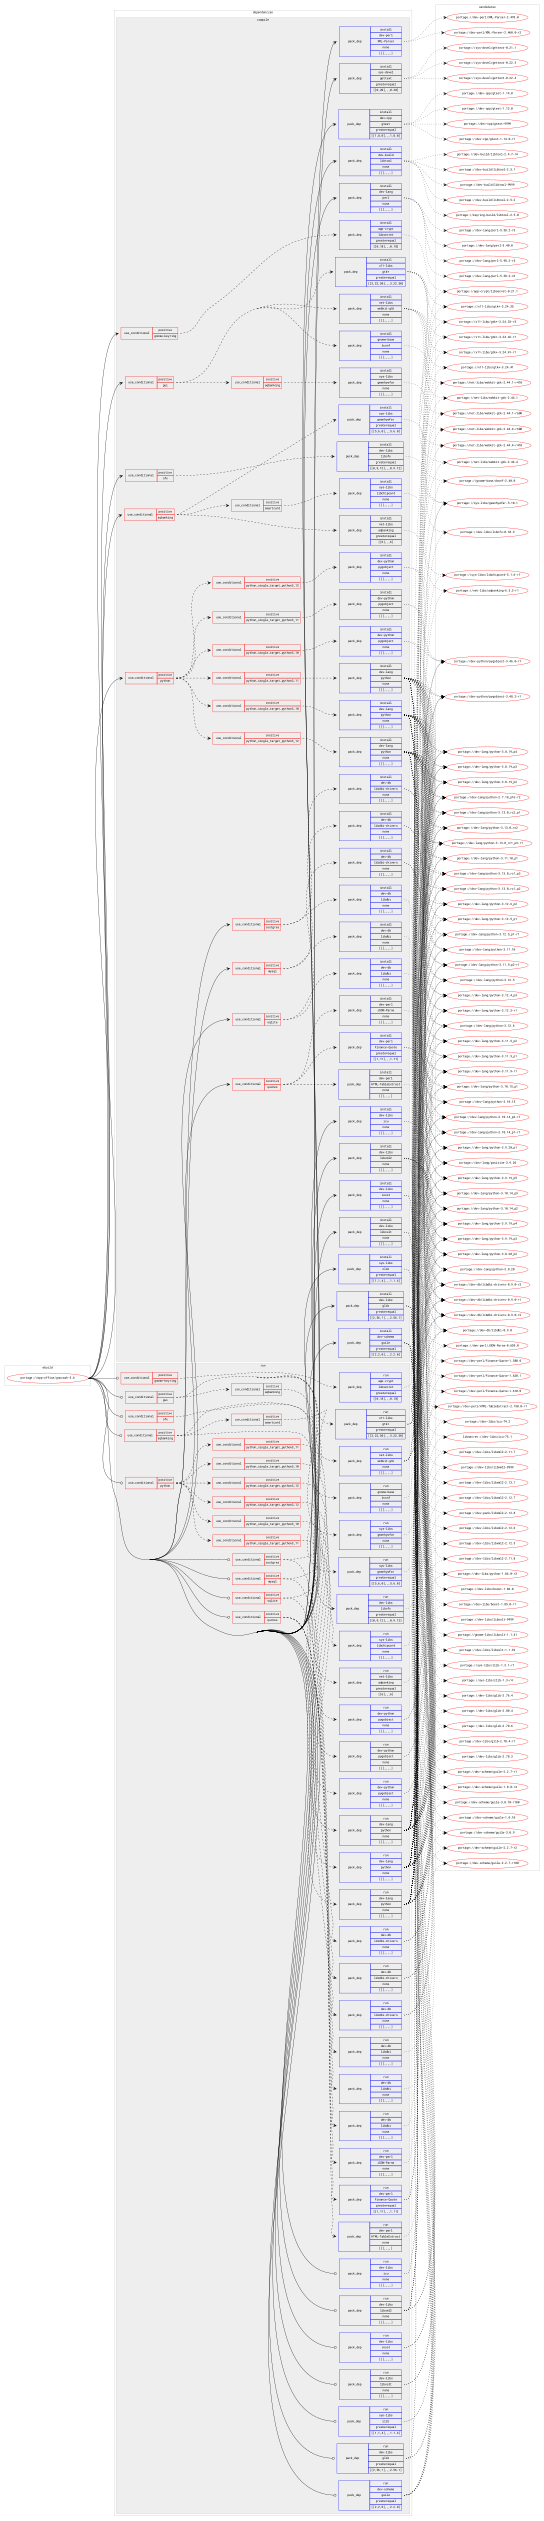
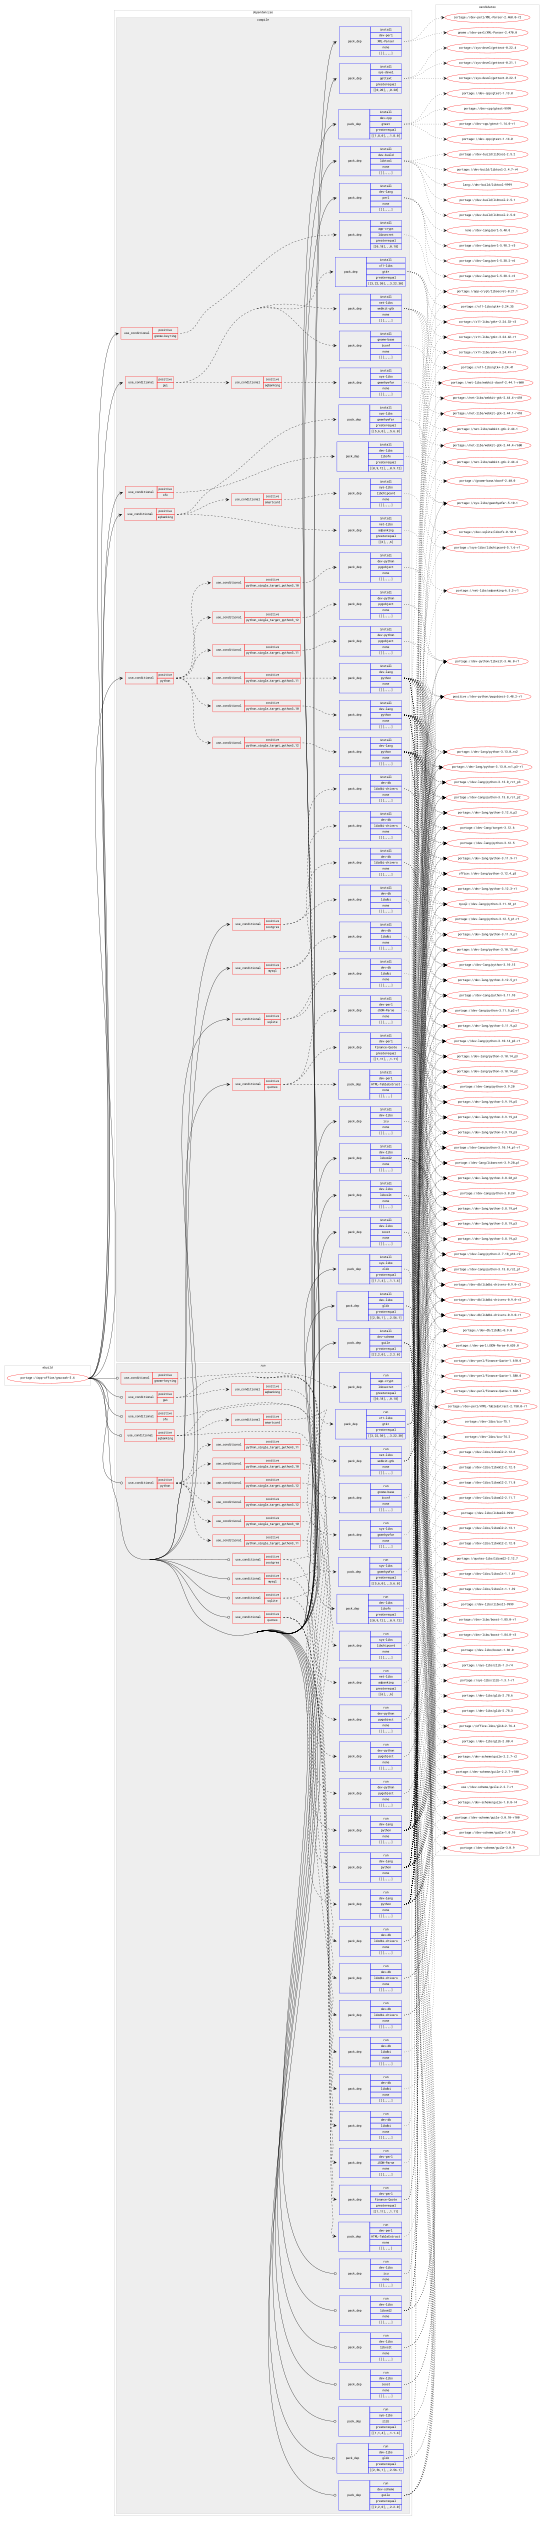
(487, 17) -> (487, 33)
(487, 185) -> (487, 185)
(487, 215) -> (487, 215)
(487, 246) -> (487, 231)
(487, 414) -> (487, 383)
(487, 532) -> (487, 532)
(487, 661) -> (487, 661)
(487, 697) -> (487, 697)
(487, 859) -> (487, 904)
(487, 996) -> (487, 874)
(487, 1026) -> (487, 828)
(487, 1148) -> (487, 1163)
(487, 1163) -> (487, 1087)
(487, 1437) -> (487, 1422)
(487, 1498) -> (487, 1559)
(487, 1513) -> (487, 1544)
(487, 1574) -> (487, 1635)
(487, 1635) -> (487, 1574)
(487, 1696) -> (487, 1726)
(487, 1742) -> none
(487, 1772) -> (487, 1787)
